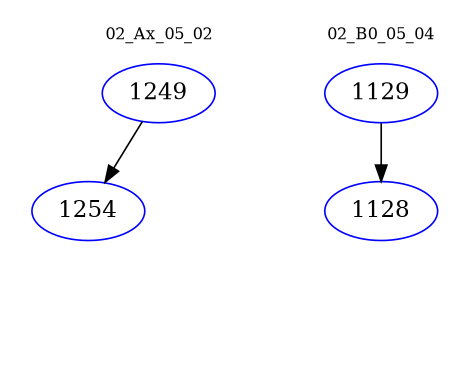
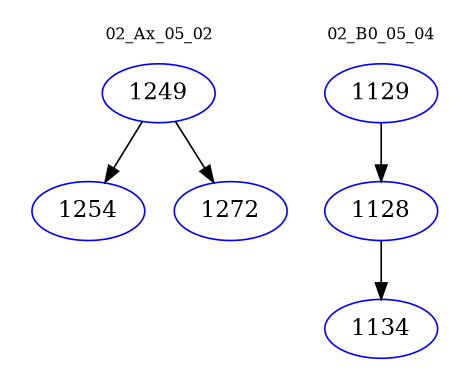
none -> (231, 211)
none -> (381, 329)
